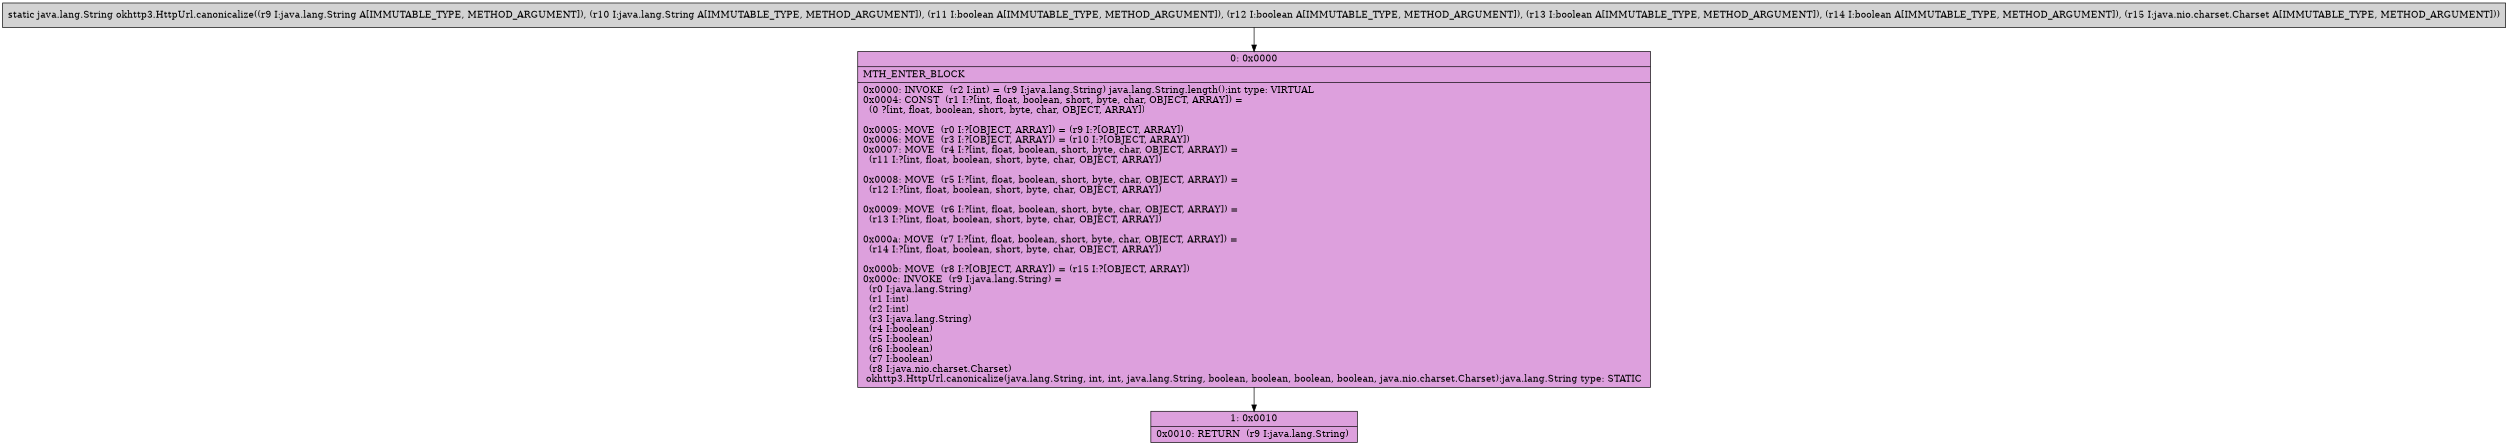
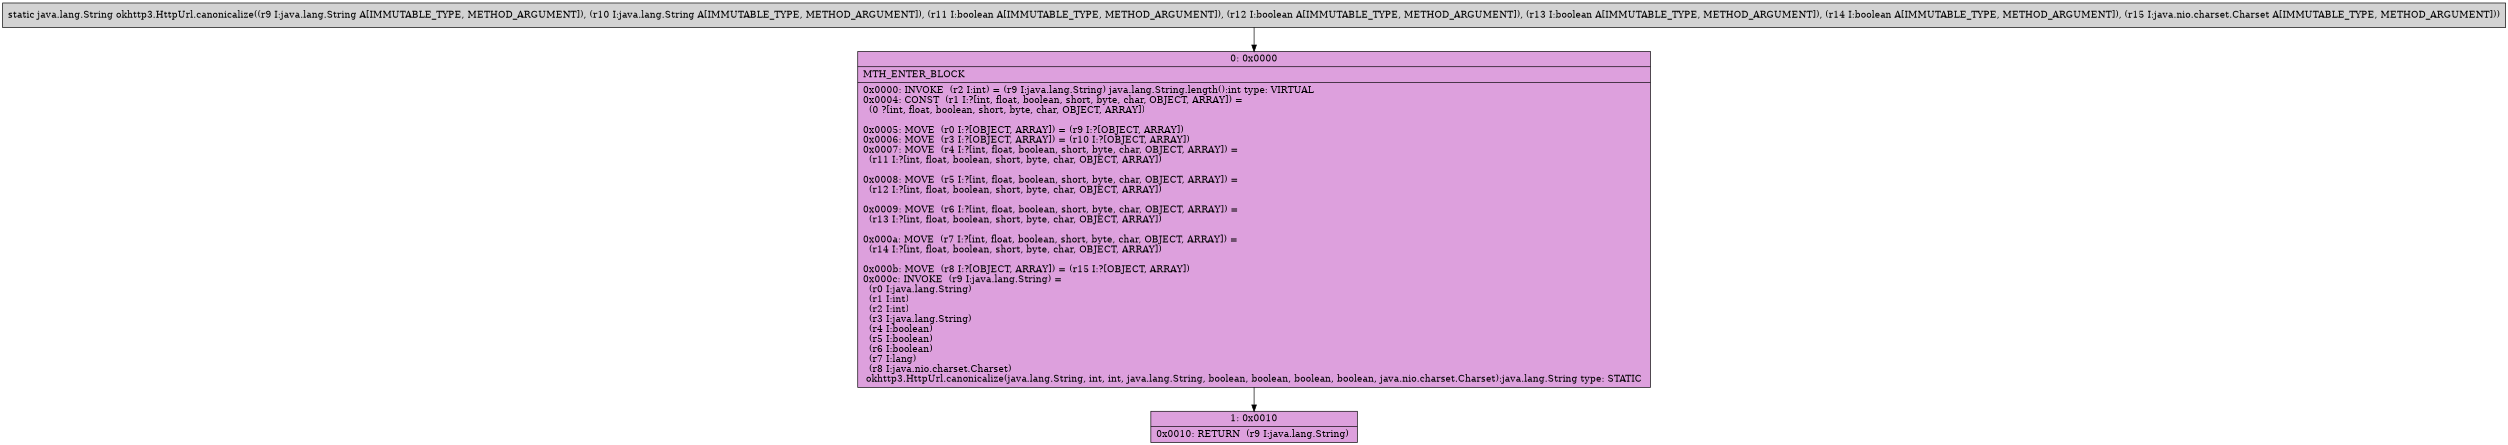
(898, 359) -> (890, 359)
